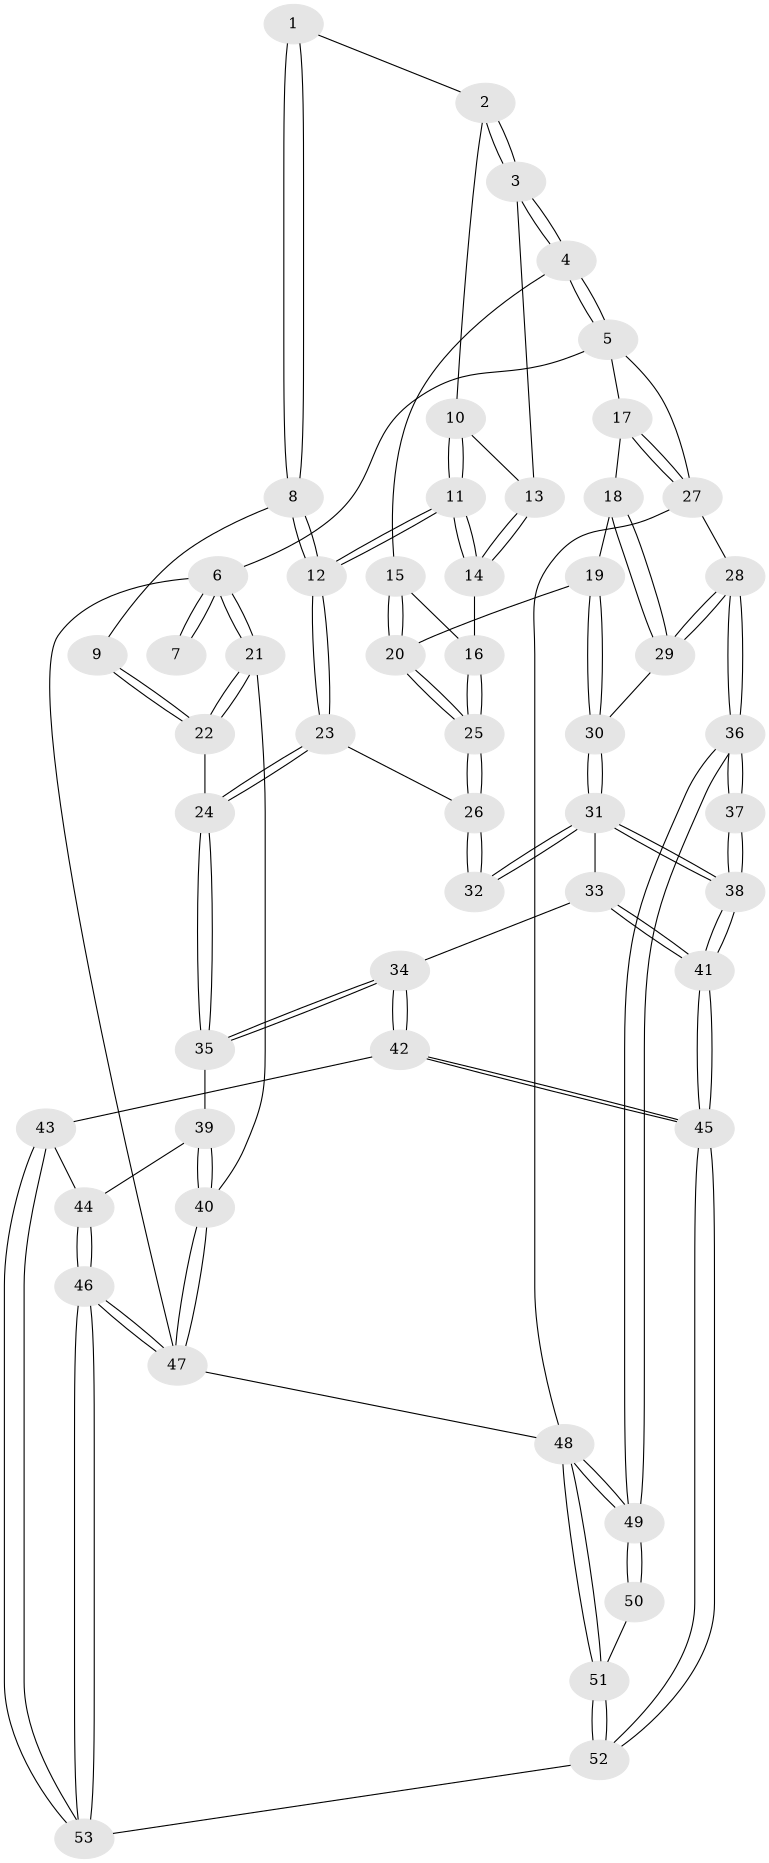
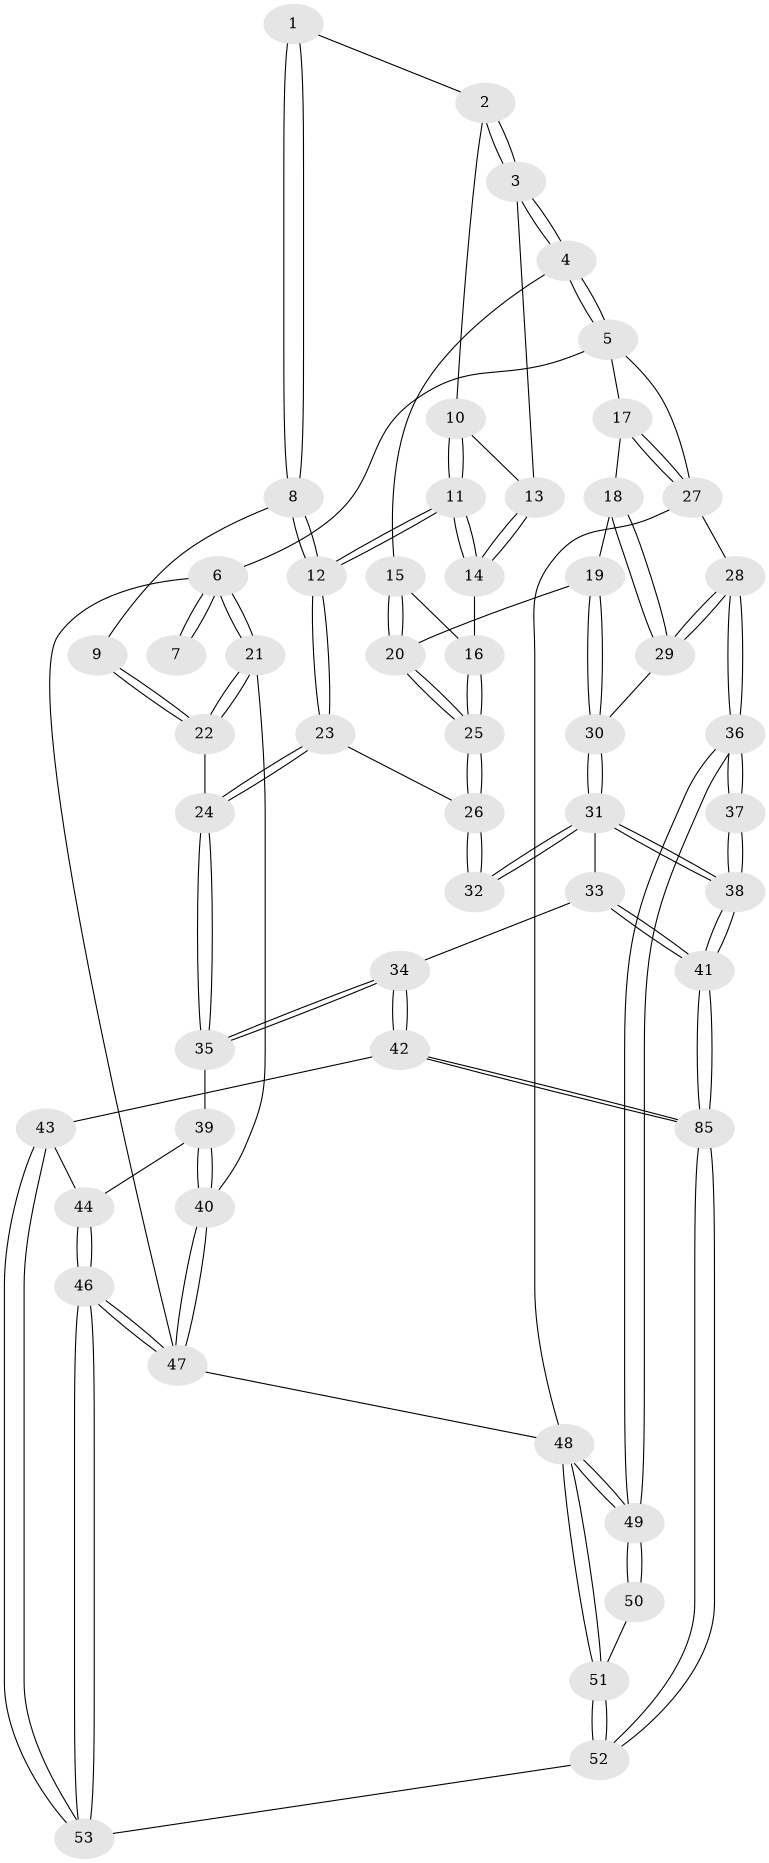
(705, 1129) -> (705, 1129)
